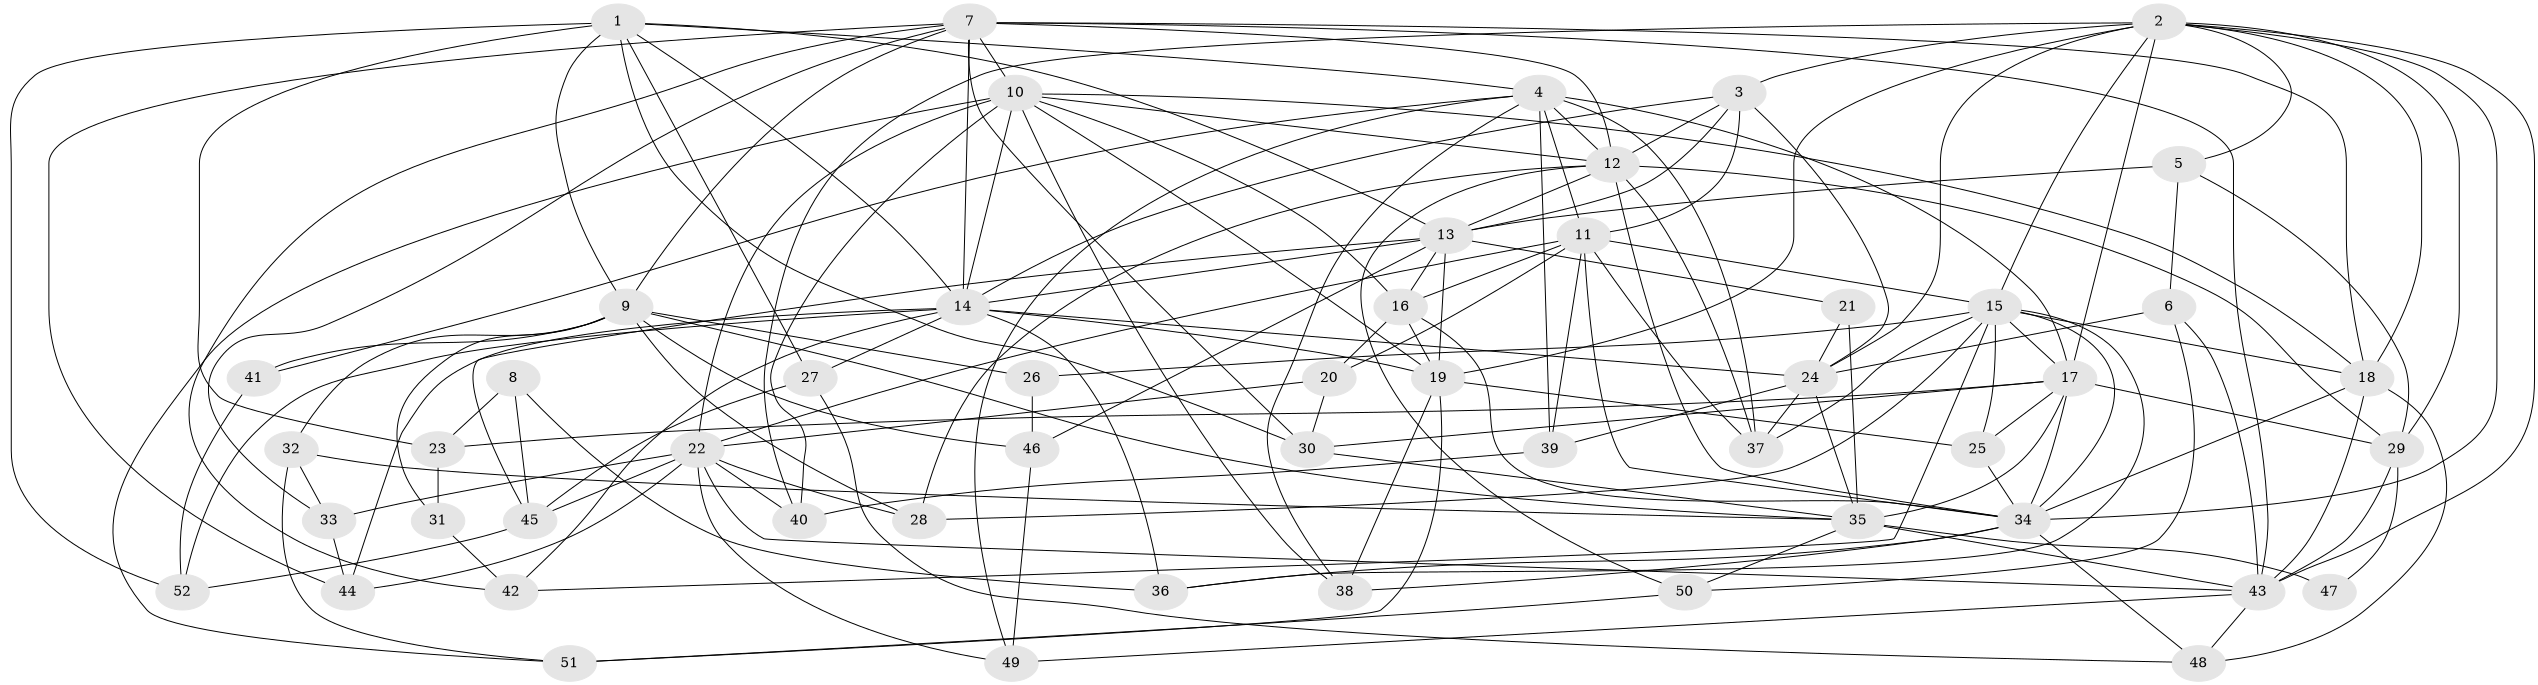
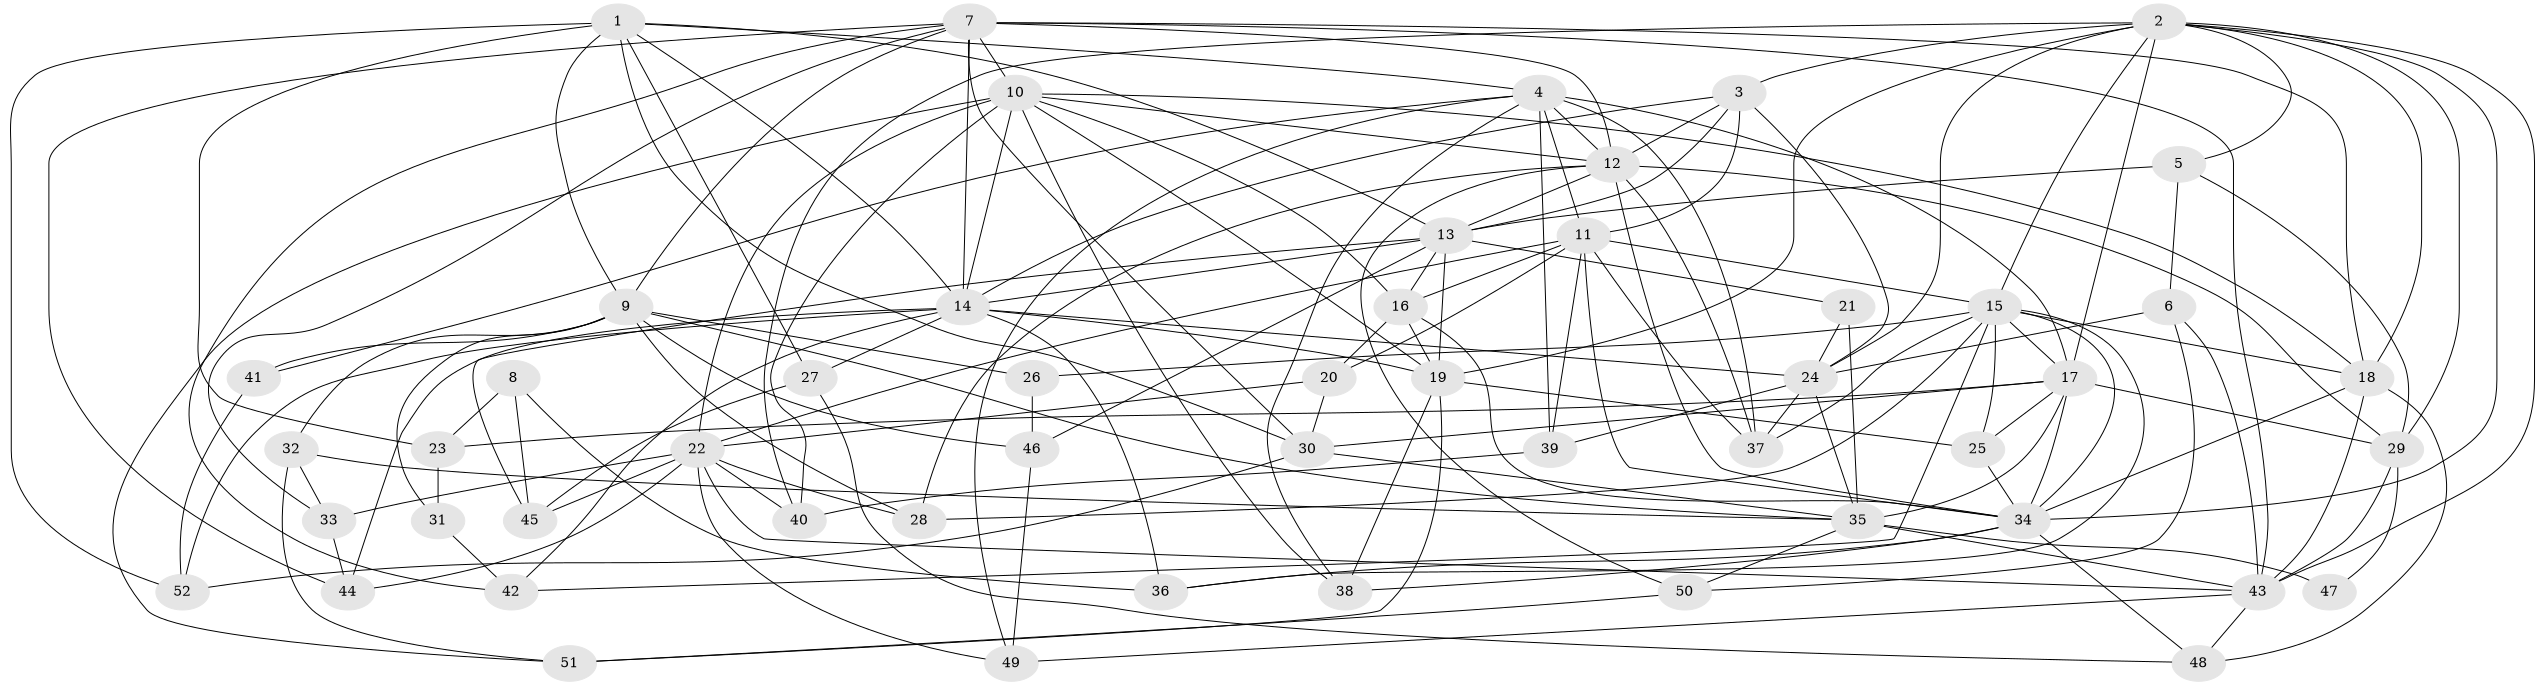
(373, 560) -> (724, 561)
